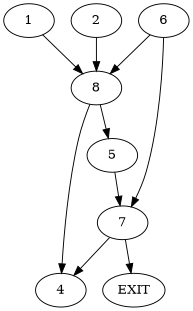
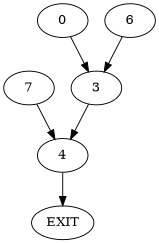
(29, 21) -> none
(96, 21) -> (63, 21)
(96, 88) -> (96, 88)
(157, 119) -> none
(112, 155) -> none
(127, 252) -> (63, 185)
